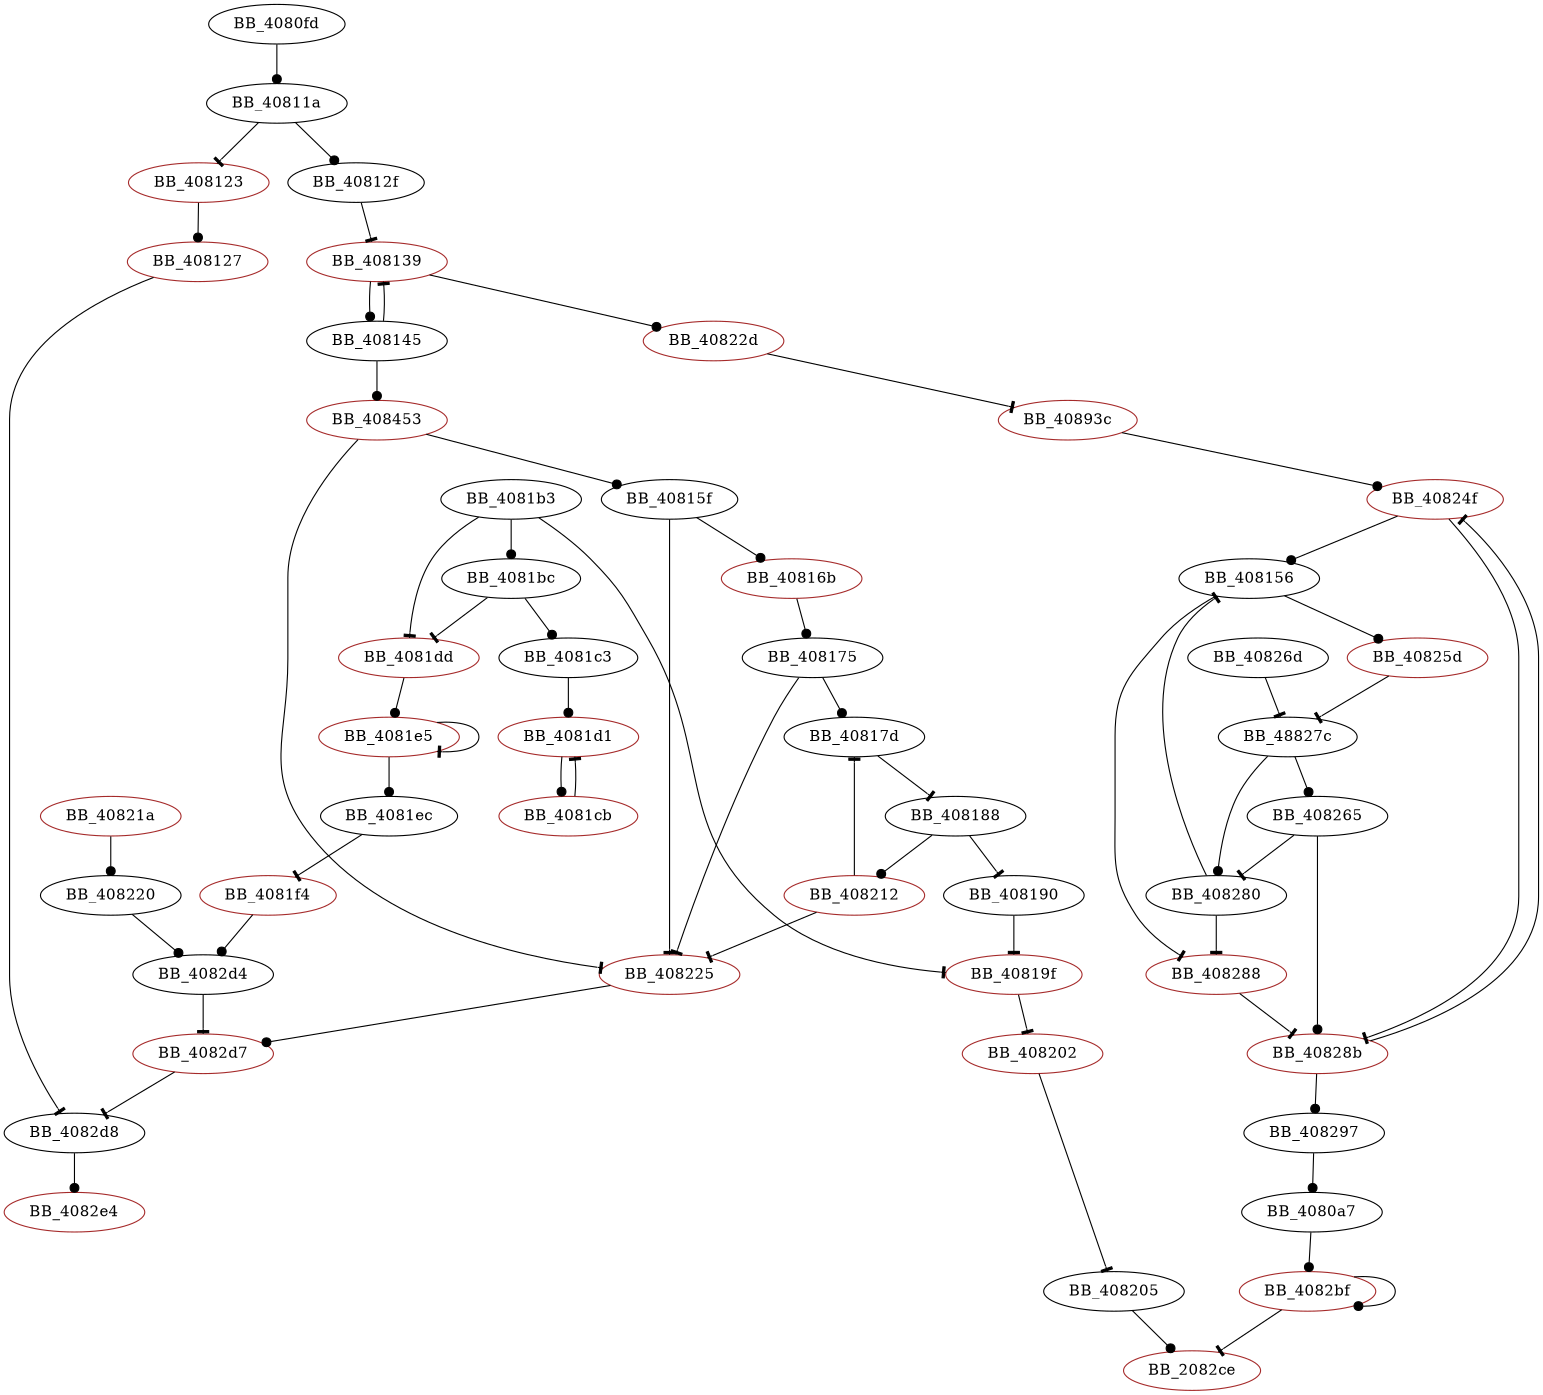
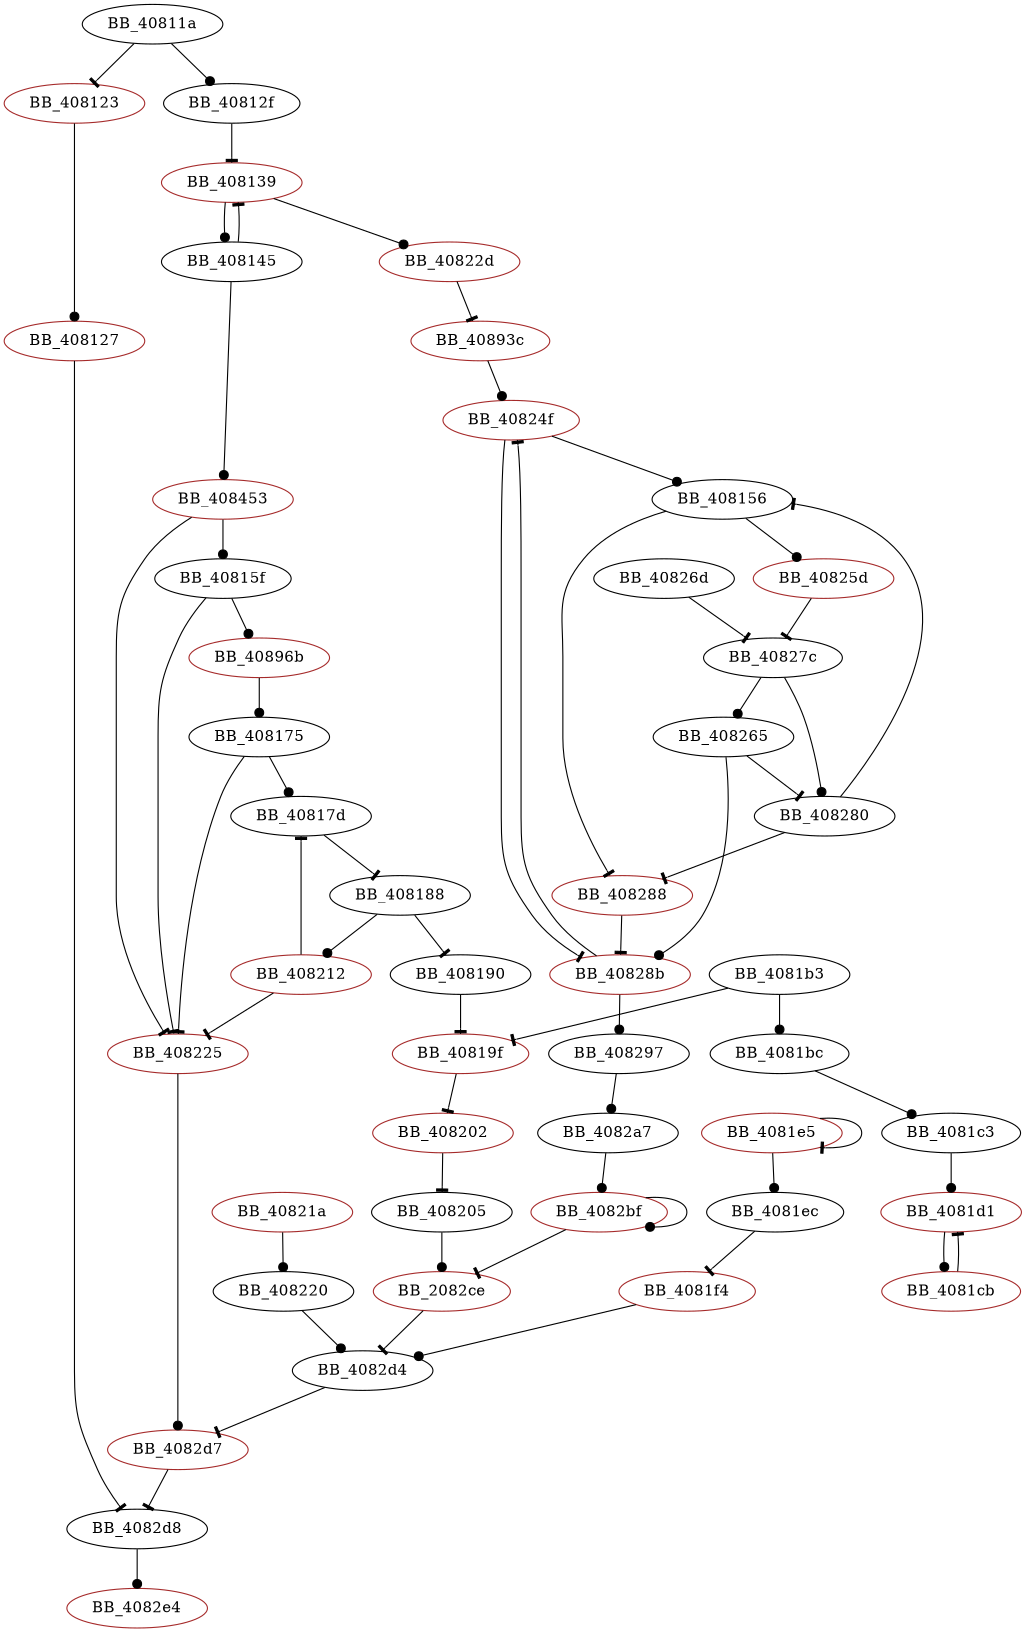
(277, 24) -> none
(792, 579) -> (259, 658)
(409, 658) -> none
(1288, 737) -> (773, 658)
(1312, 1212) -> (608, 1133)
none -> (404, 1329)
